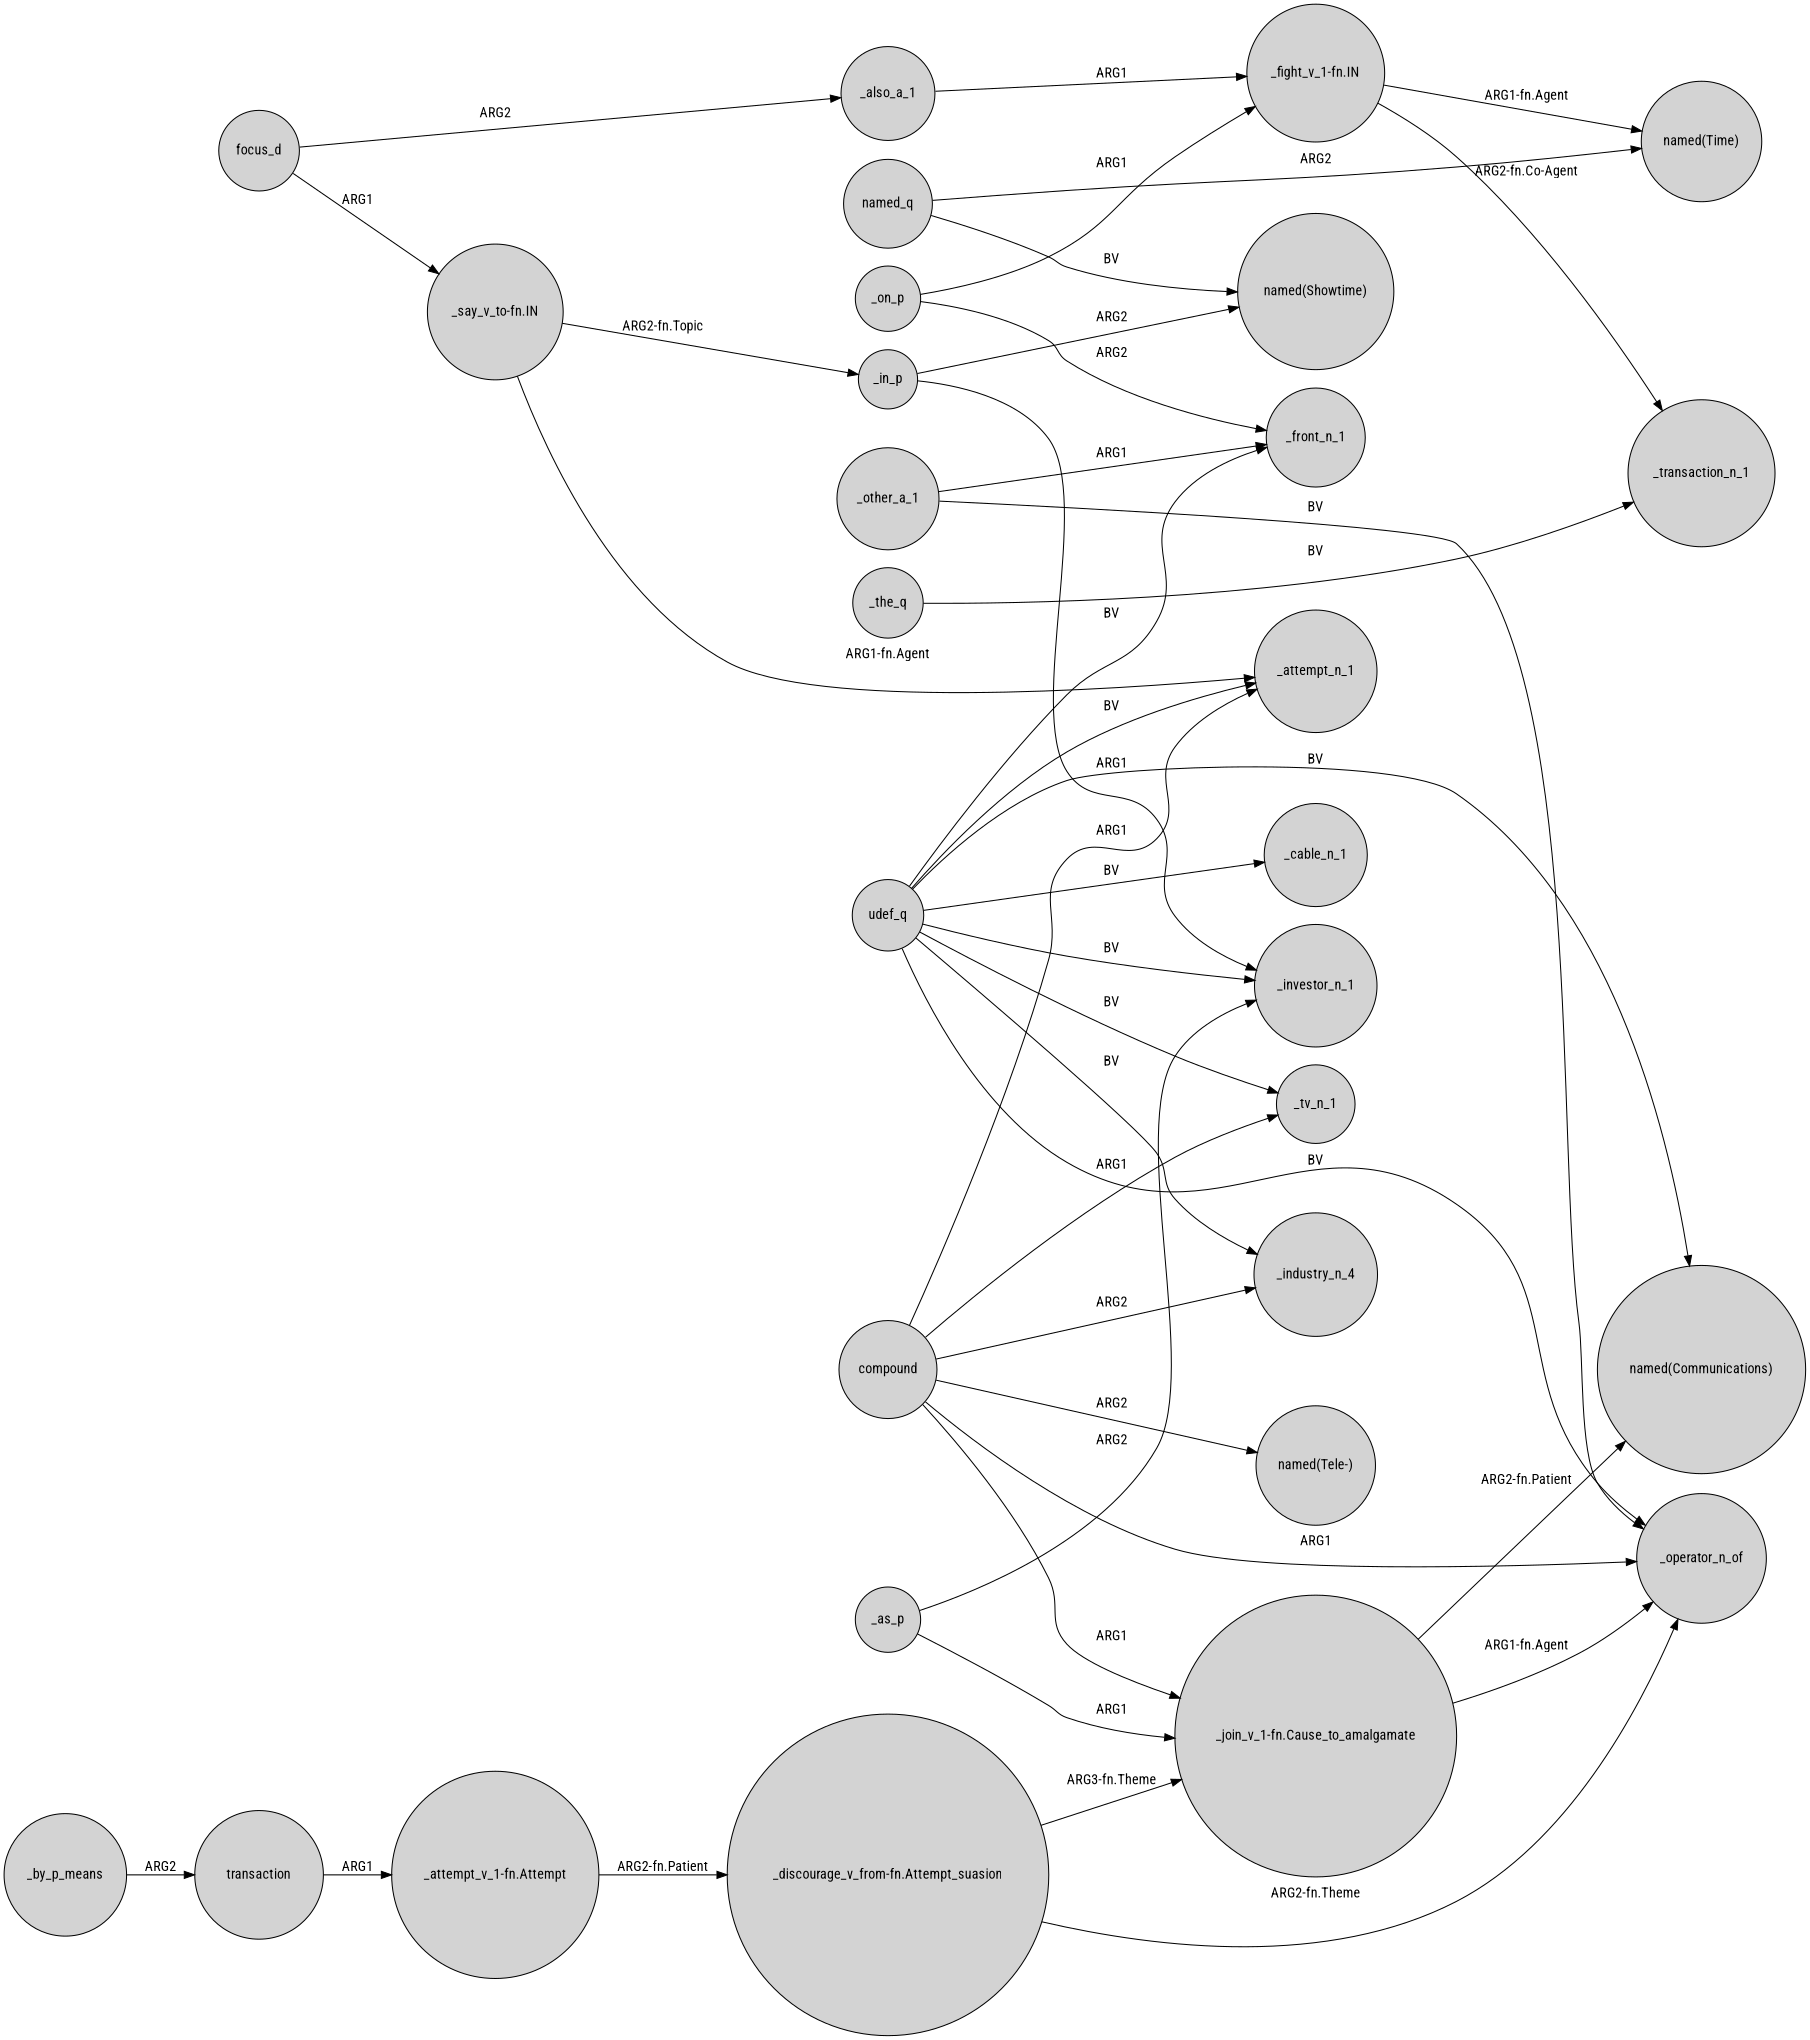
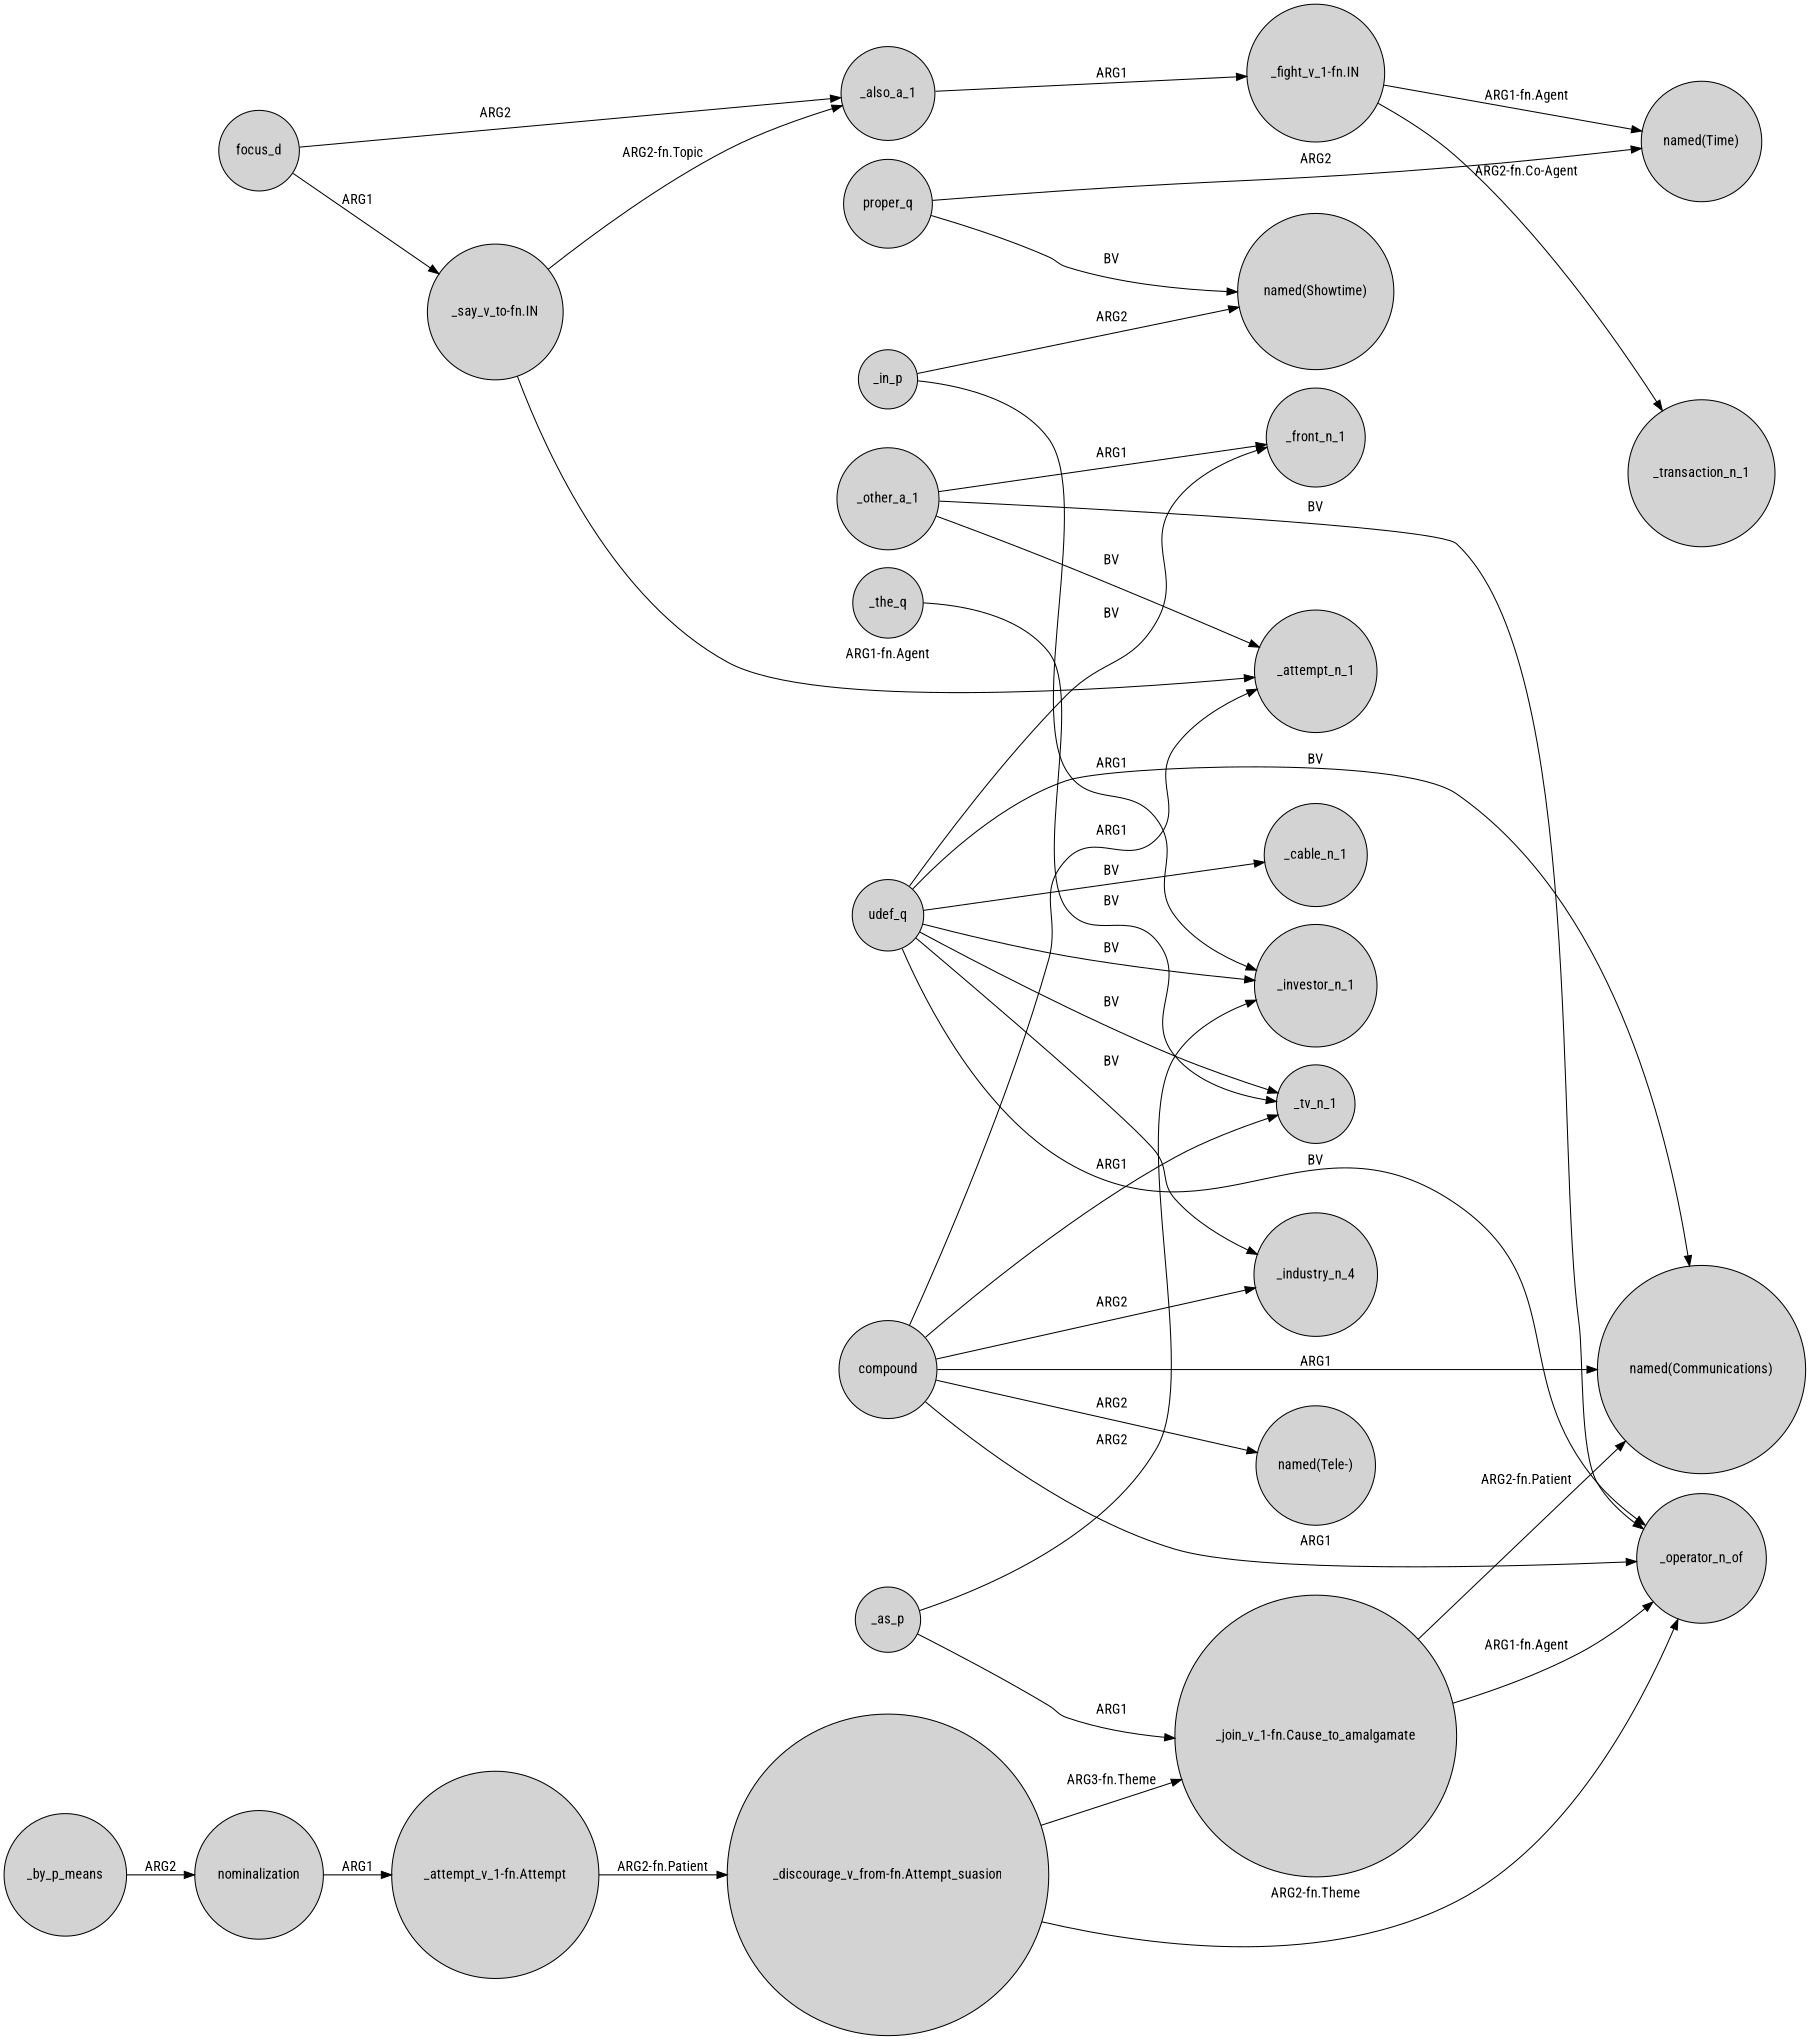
(888, 204) -> (888, 204)
(888, 299) -> none
(705, 348) -> (683, 175)
(1279, 586) -> (1054, 855)
(1052, 762) -> (1094, 577)
(1042, 1565) -> (1262, 1370)
(259, 1875) -> (259, 1875)
